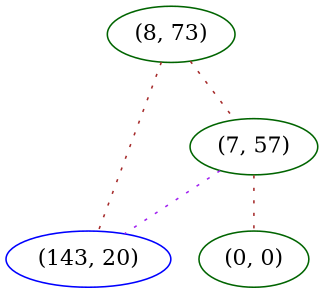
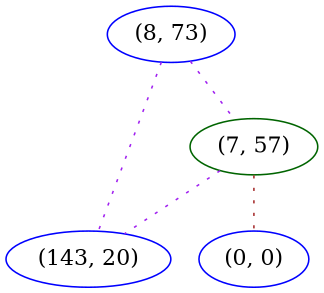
(171, 34) -> (171, 34)
(212, 90) -> (212, 90)
(130, 146) -> (130, 146)
(254, 259) -> (254, 259)
